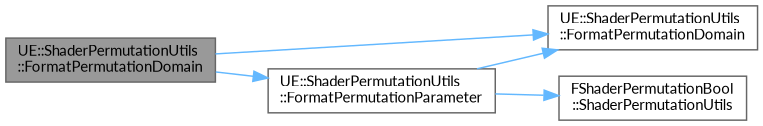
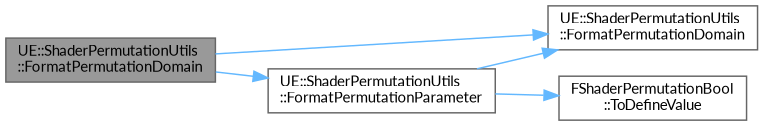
(653, 98) -> (653, 98)
